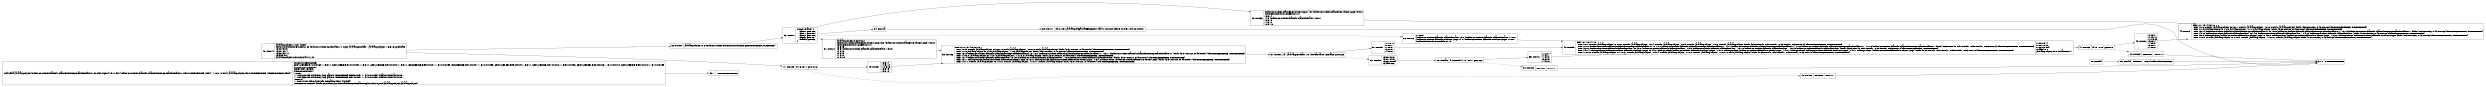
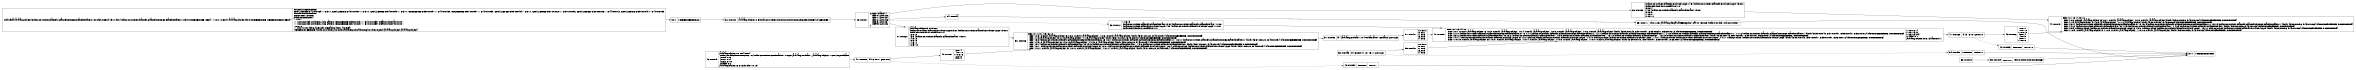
(538, 48) -> (712, 20)
(1383, 60) -> none
(1541, 68) -> (1967, 52)
